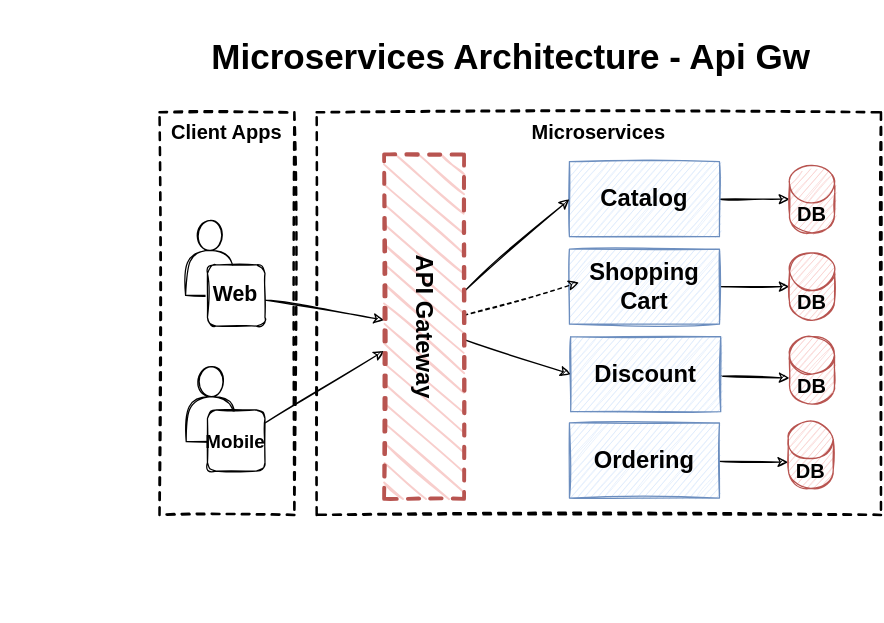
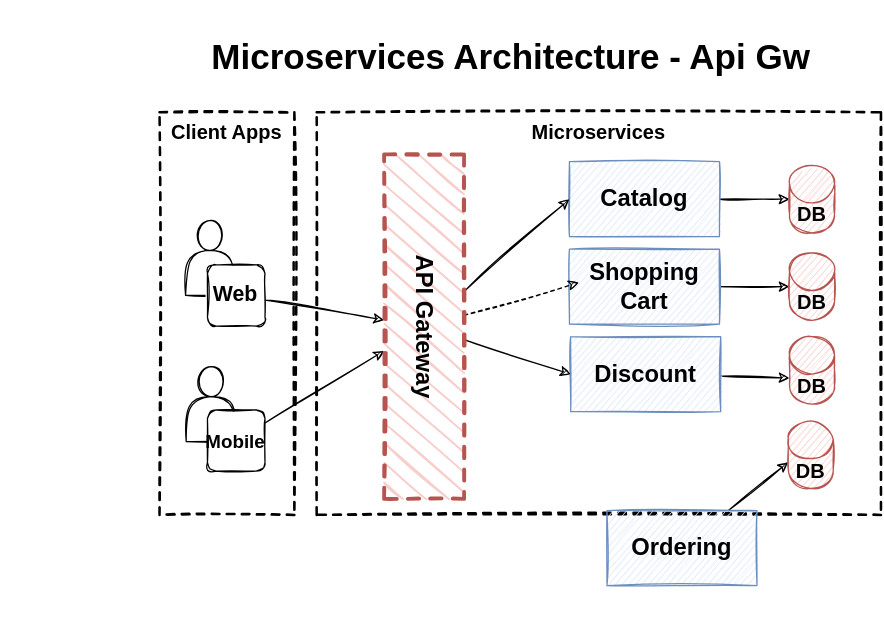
(644, 460) -> (682, 548)
